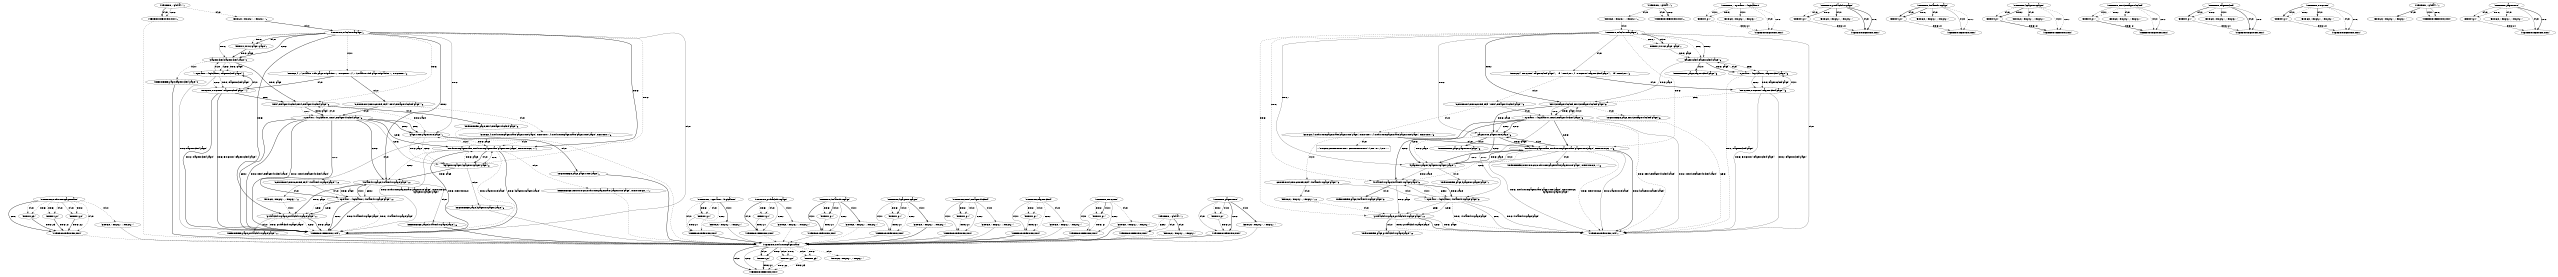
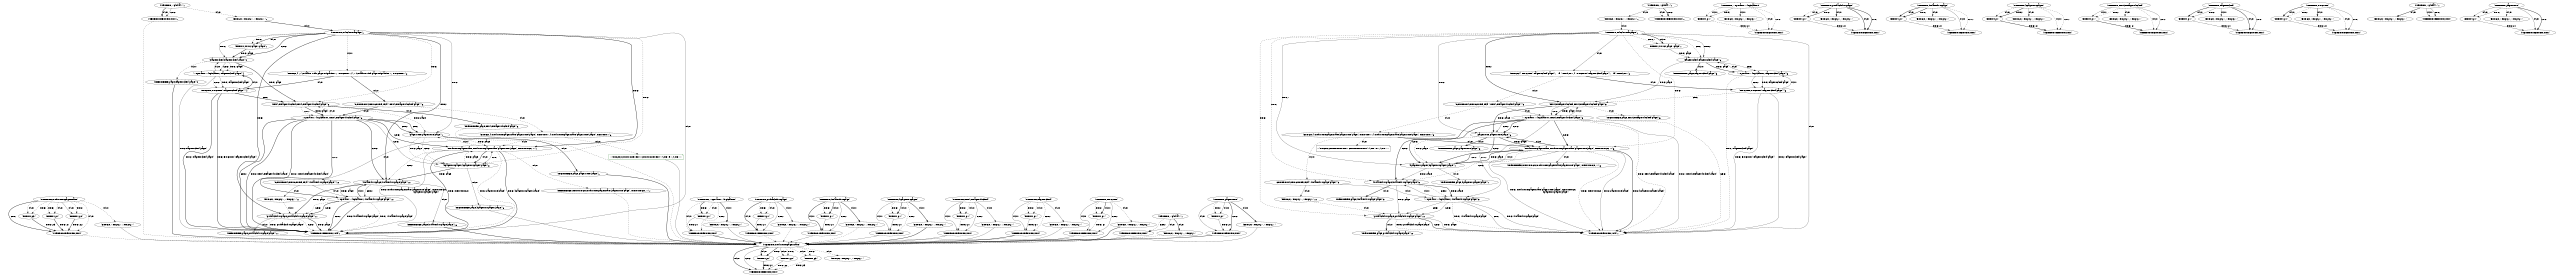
none -> (646, 157)
